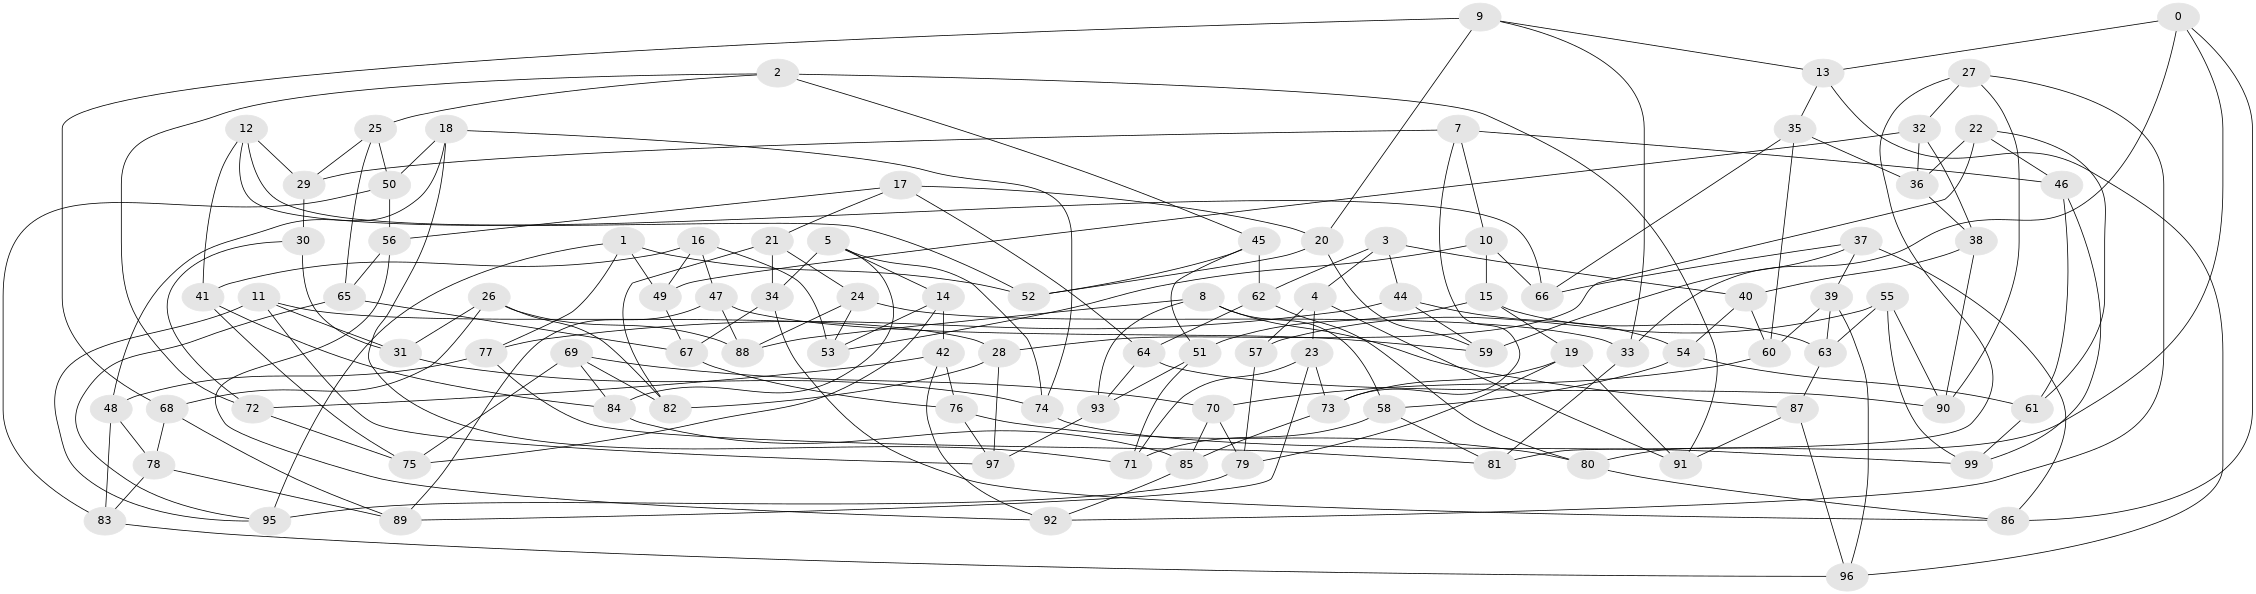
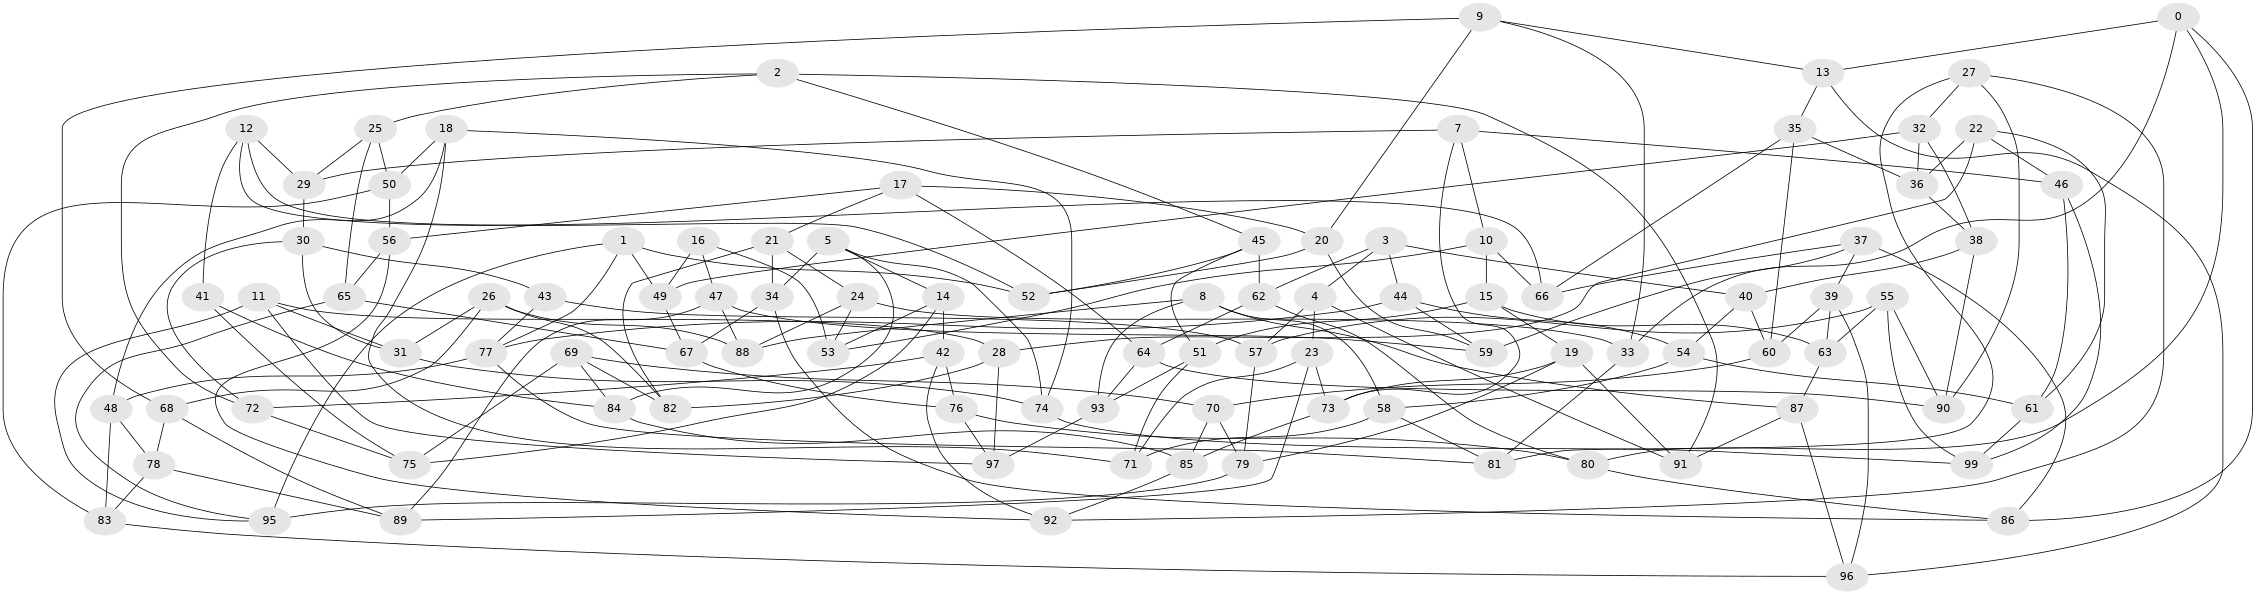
(449, 264) -> none
none -> (545, 297)
